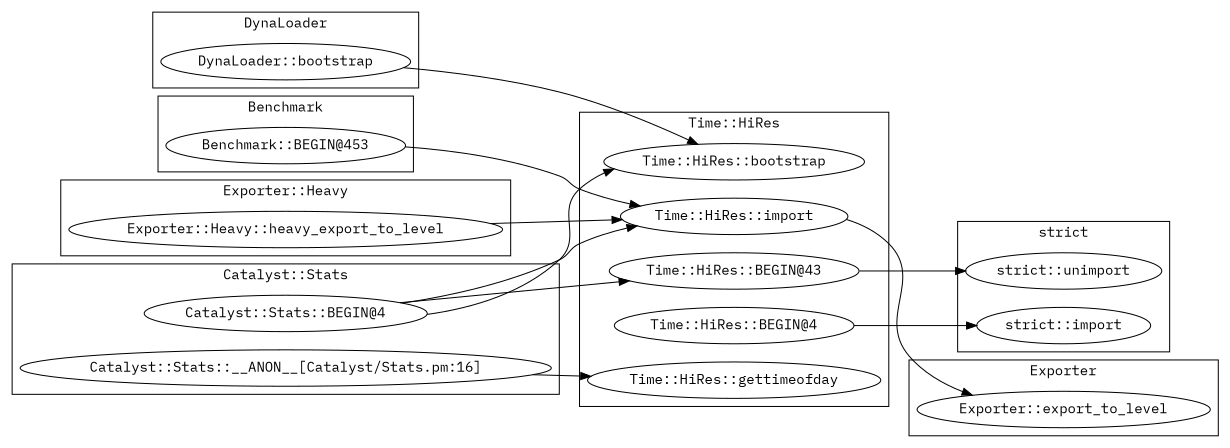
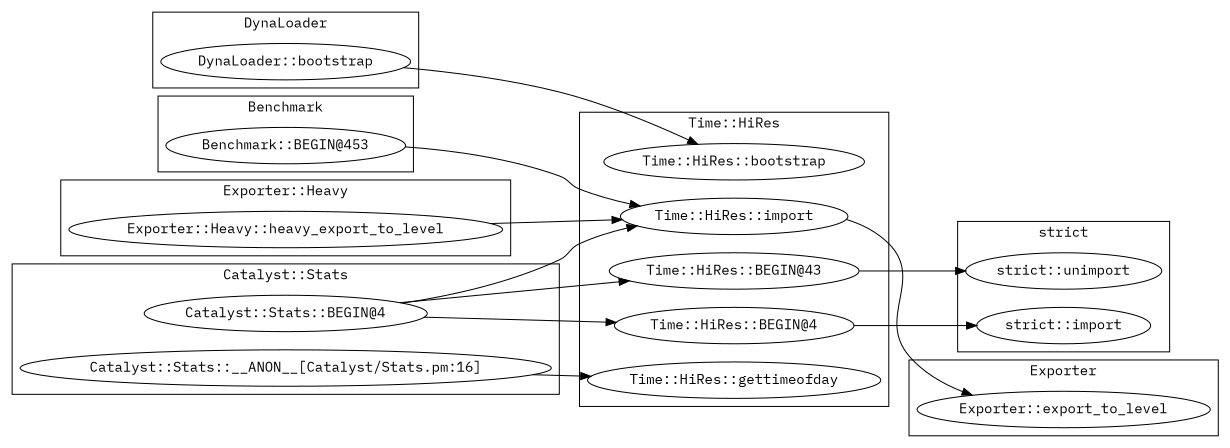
(539, 275) -> (515, 320)
